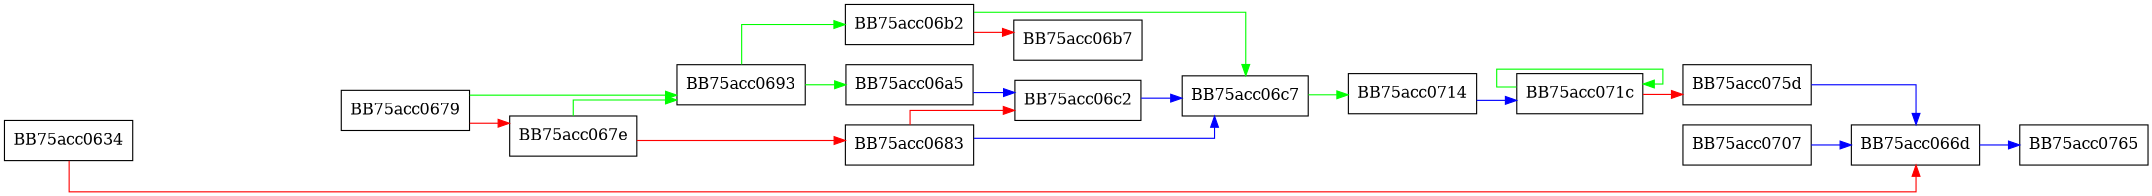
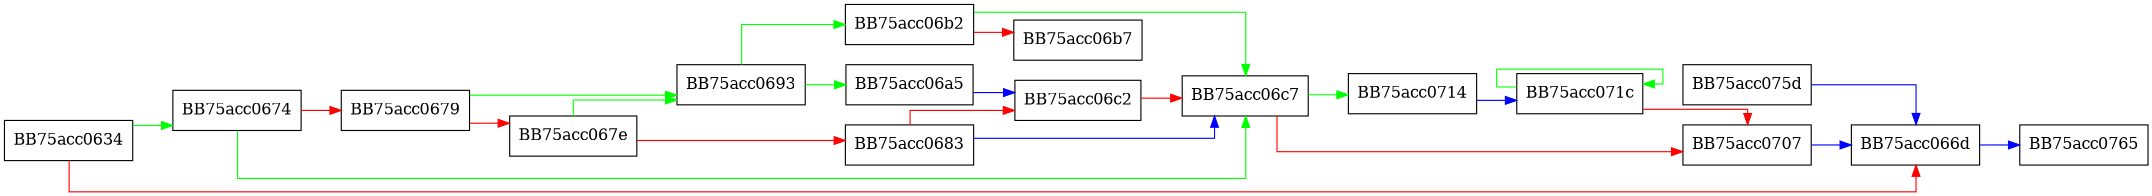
(1657, 94) -> (1698, 109)
(1156, 98) -> (1156, 98)
none -> (237, 110)
none -> (1456, 152)
